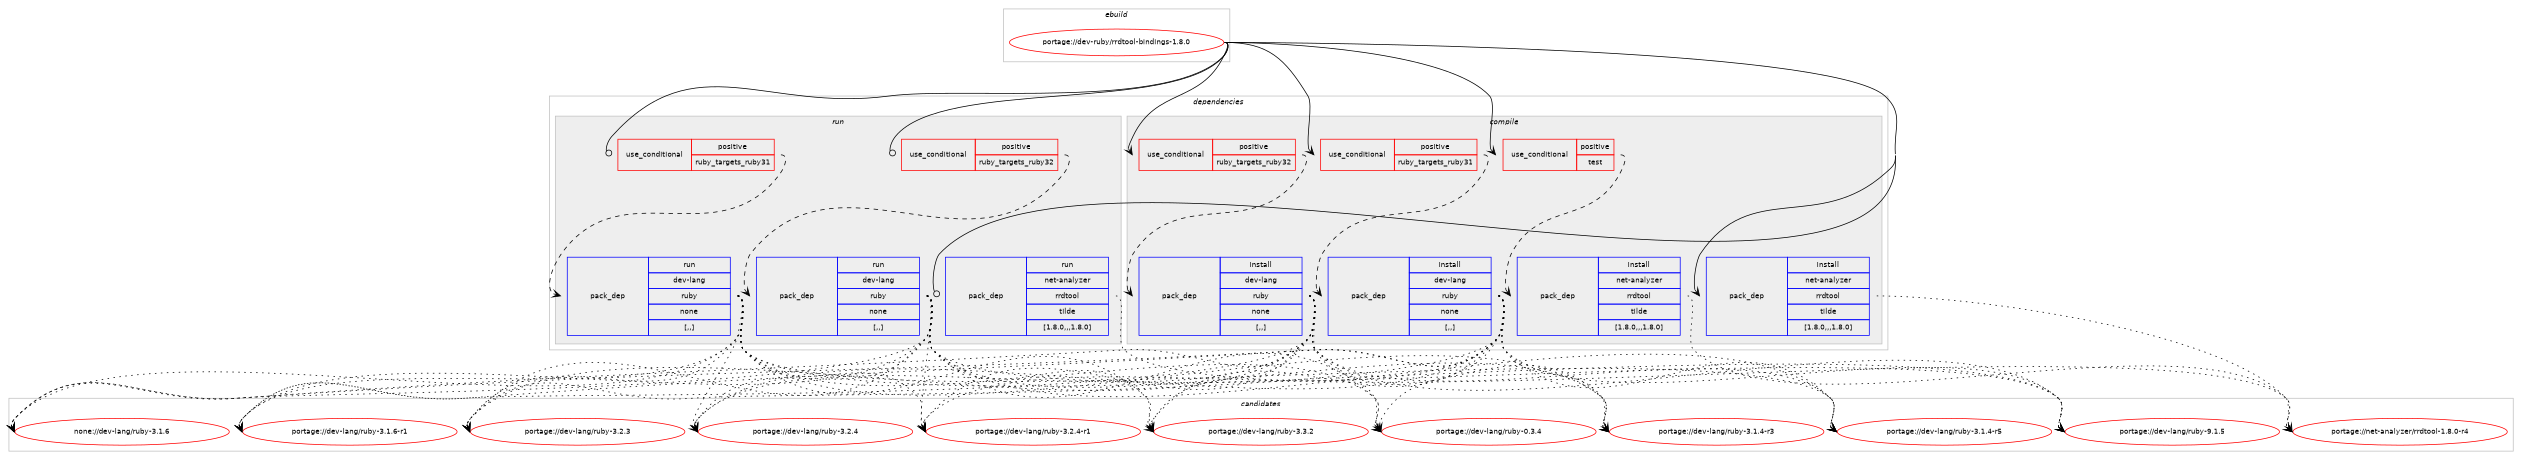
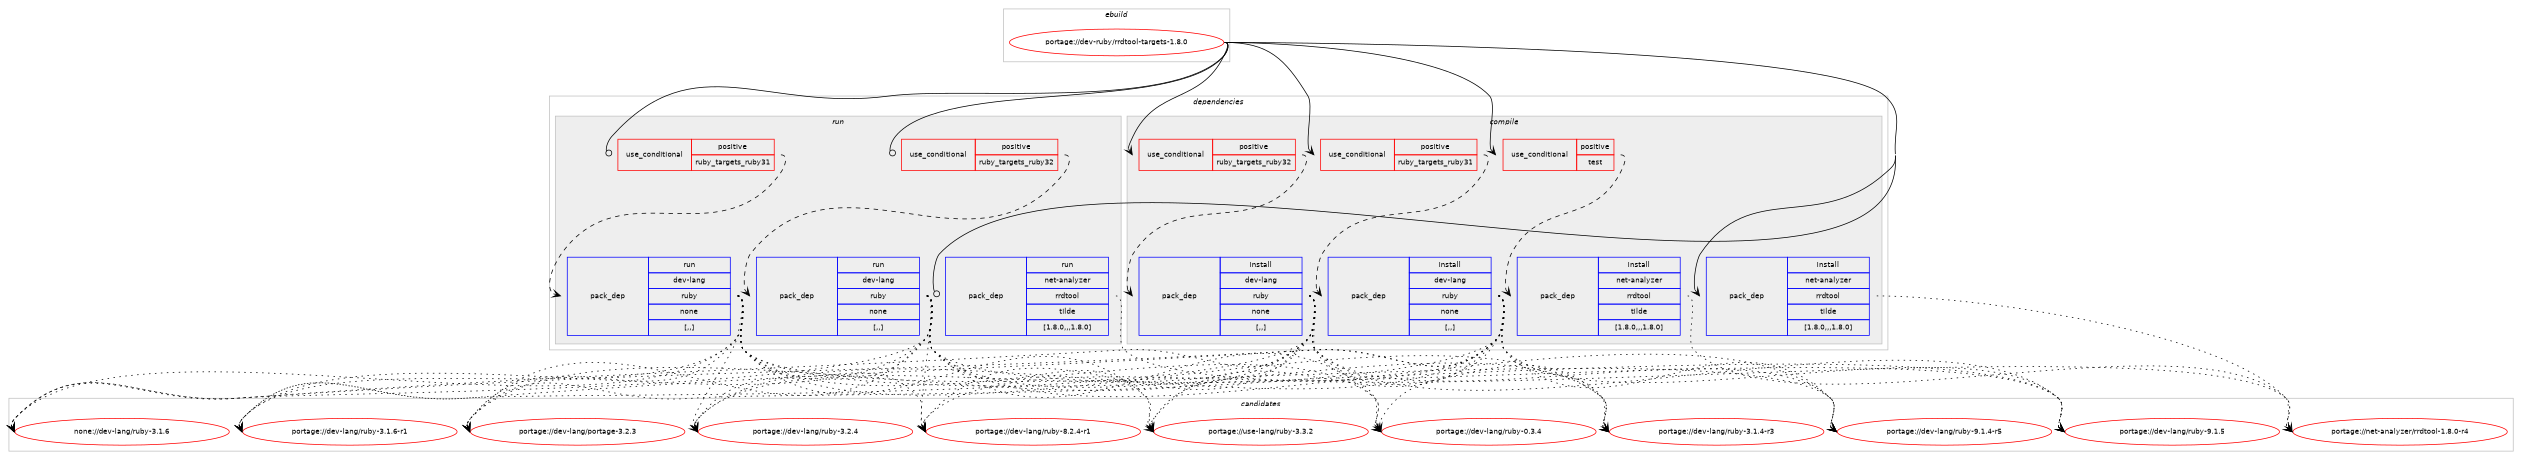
(1117, 42) -> (1117, 42)
(578, 432) -> (578, 432)
(1033, 432) -> (1033, 432)
(1261, 432) -> (1261, 432)
(1944, 432) -> (1944, 432)
